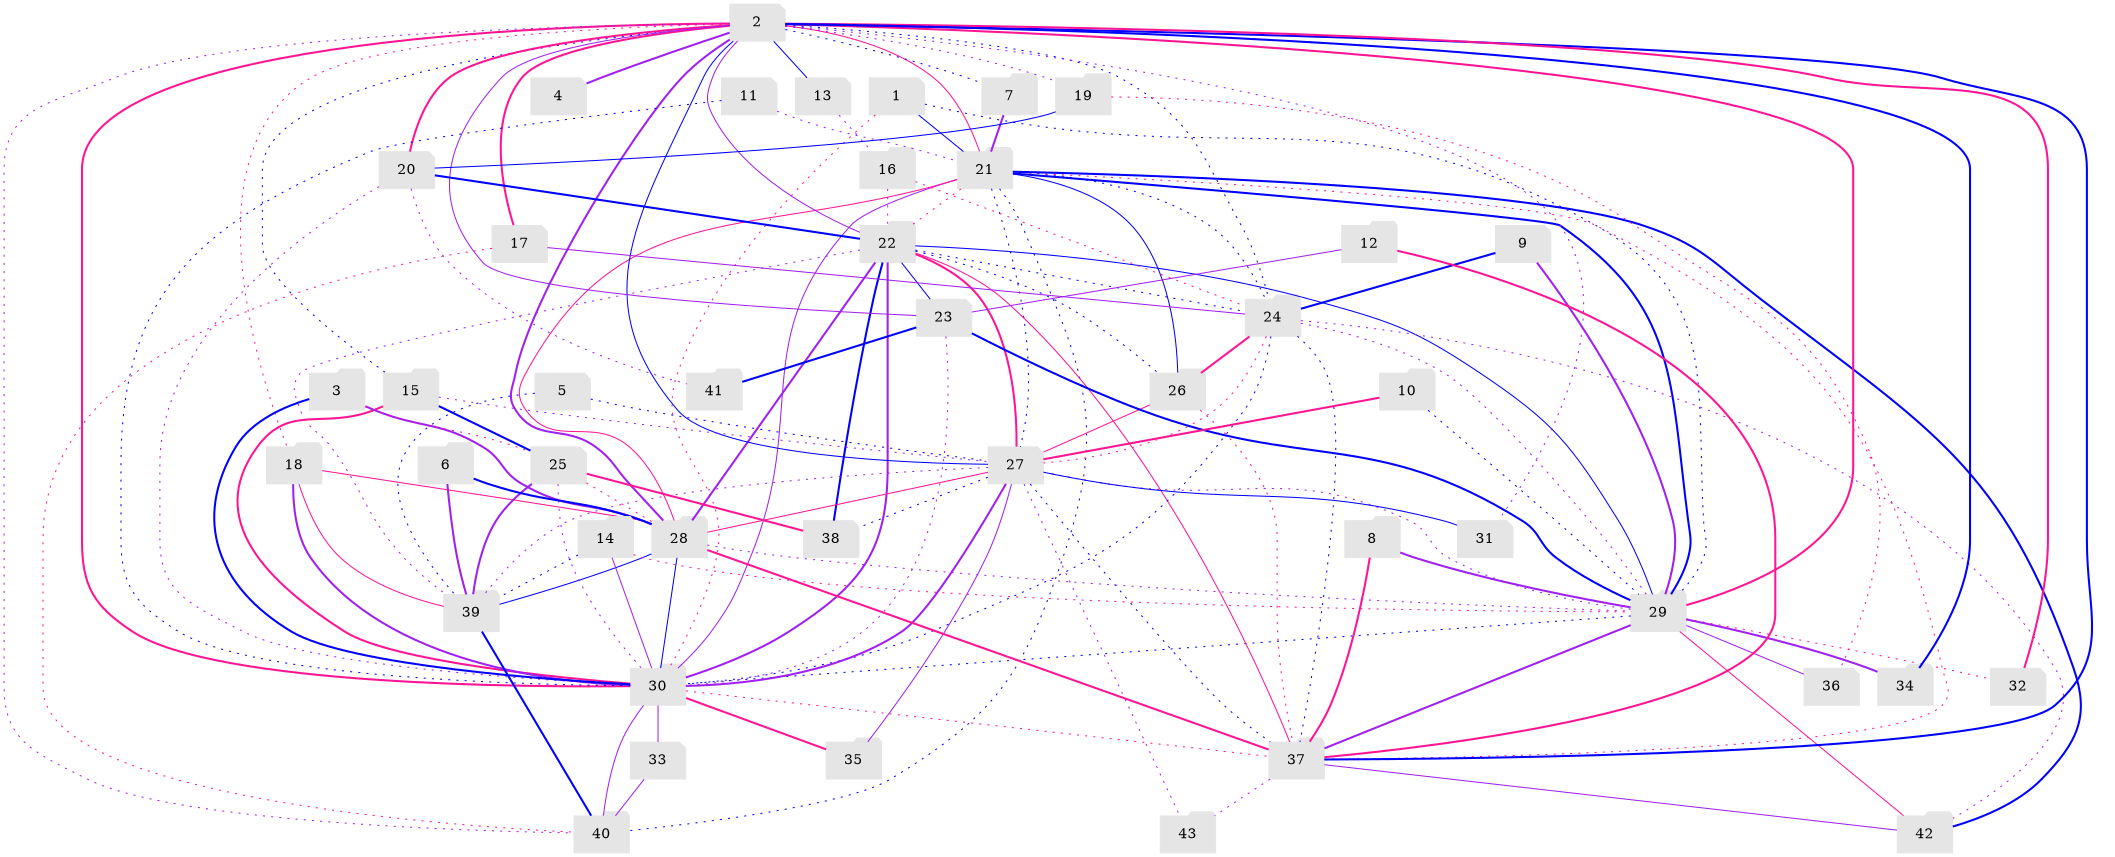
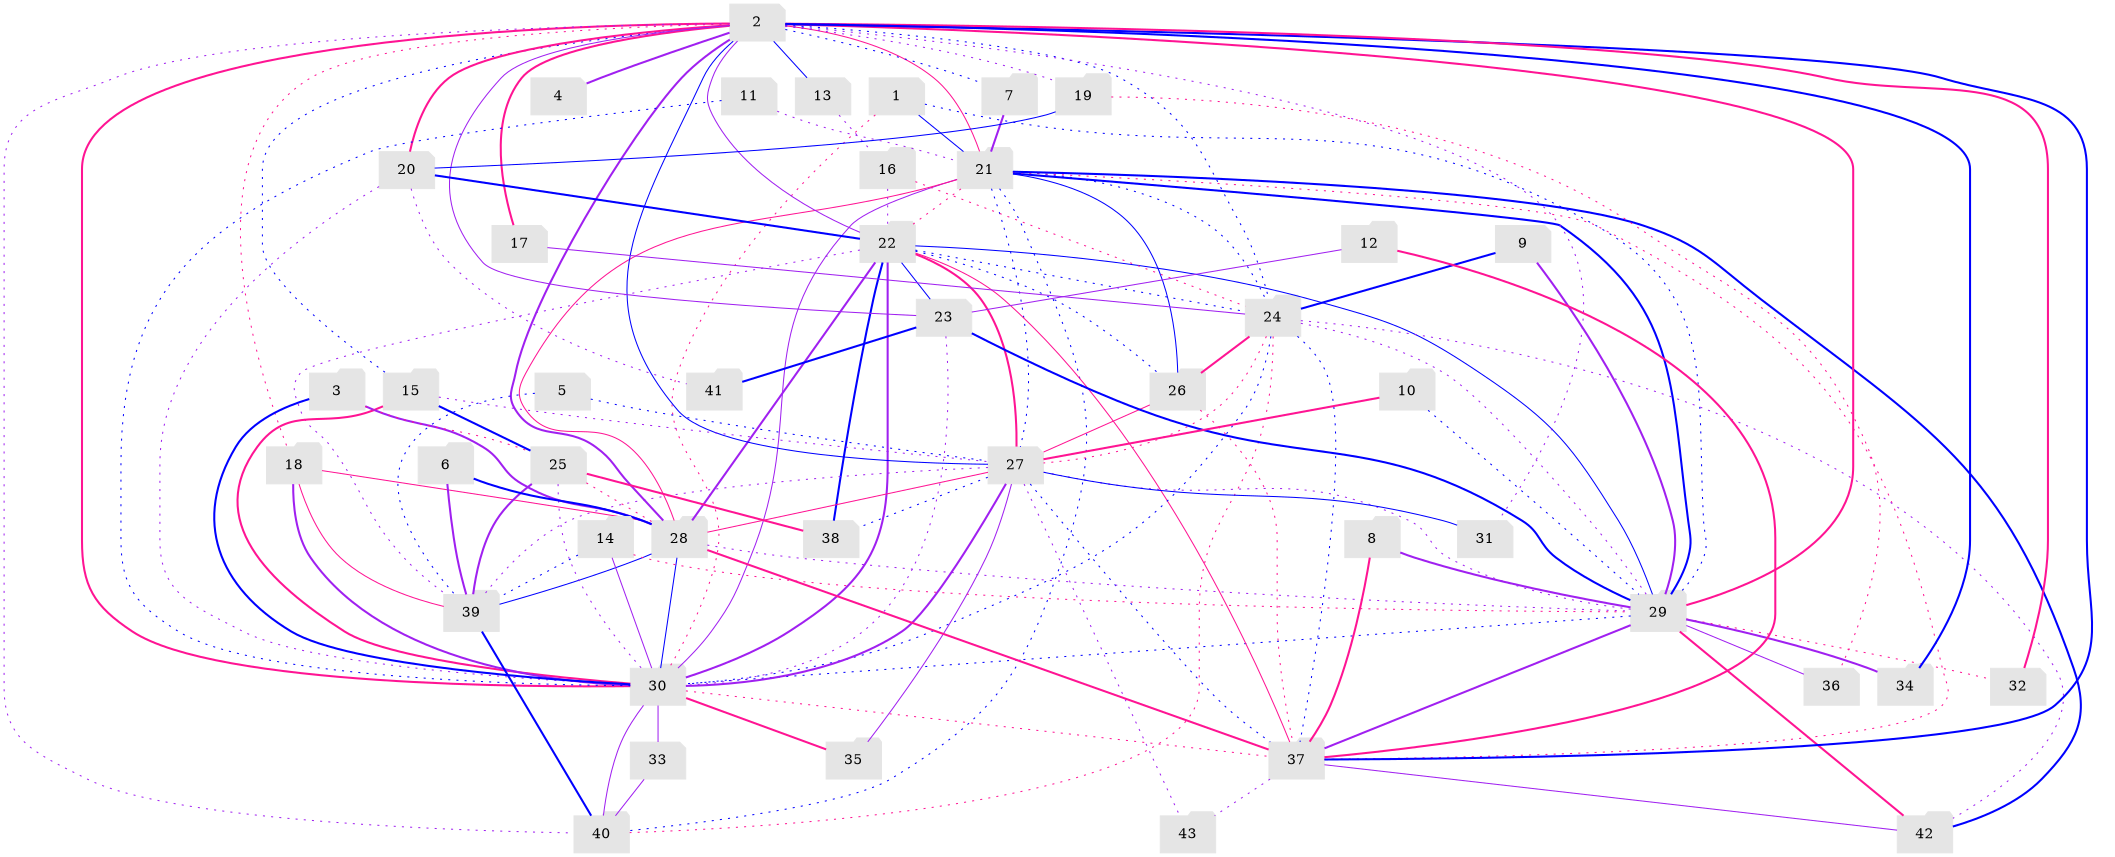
(43, 610) -> (1111, 765)
(1792, 724) -> (1792, 724)
